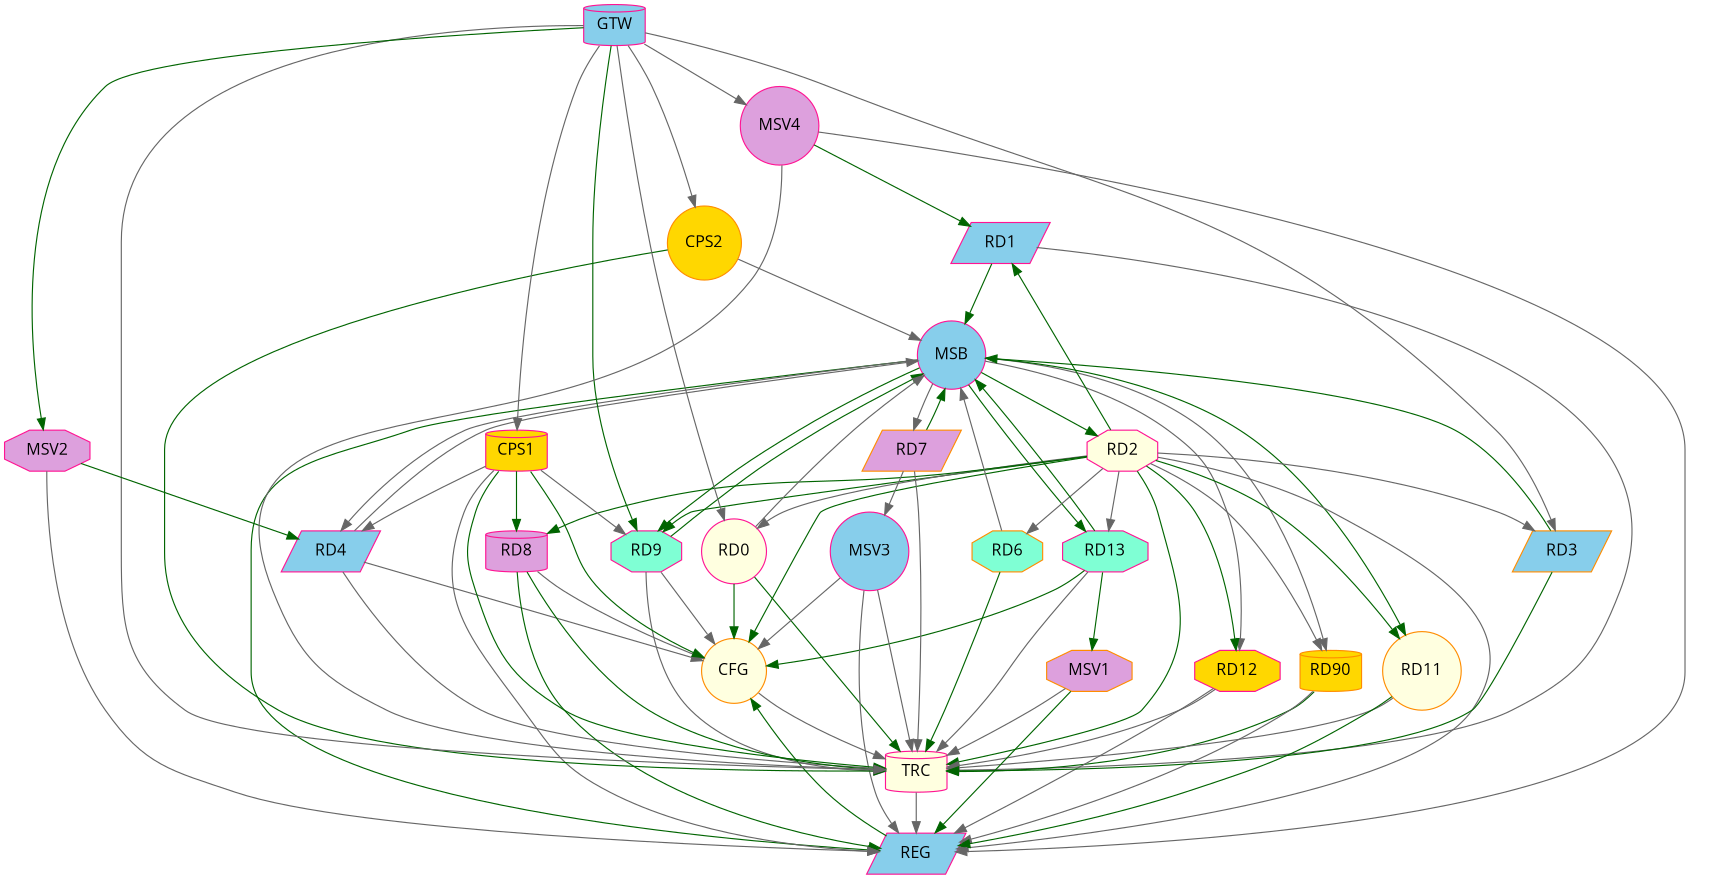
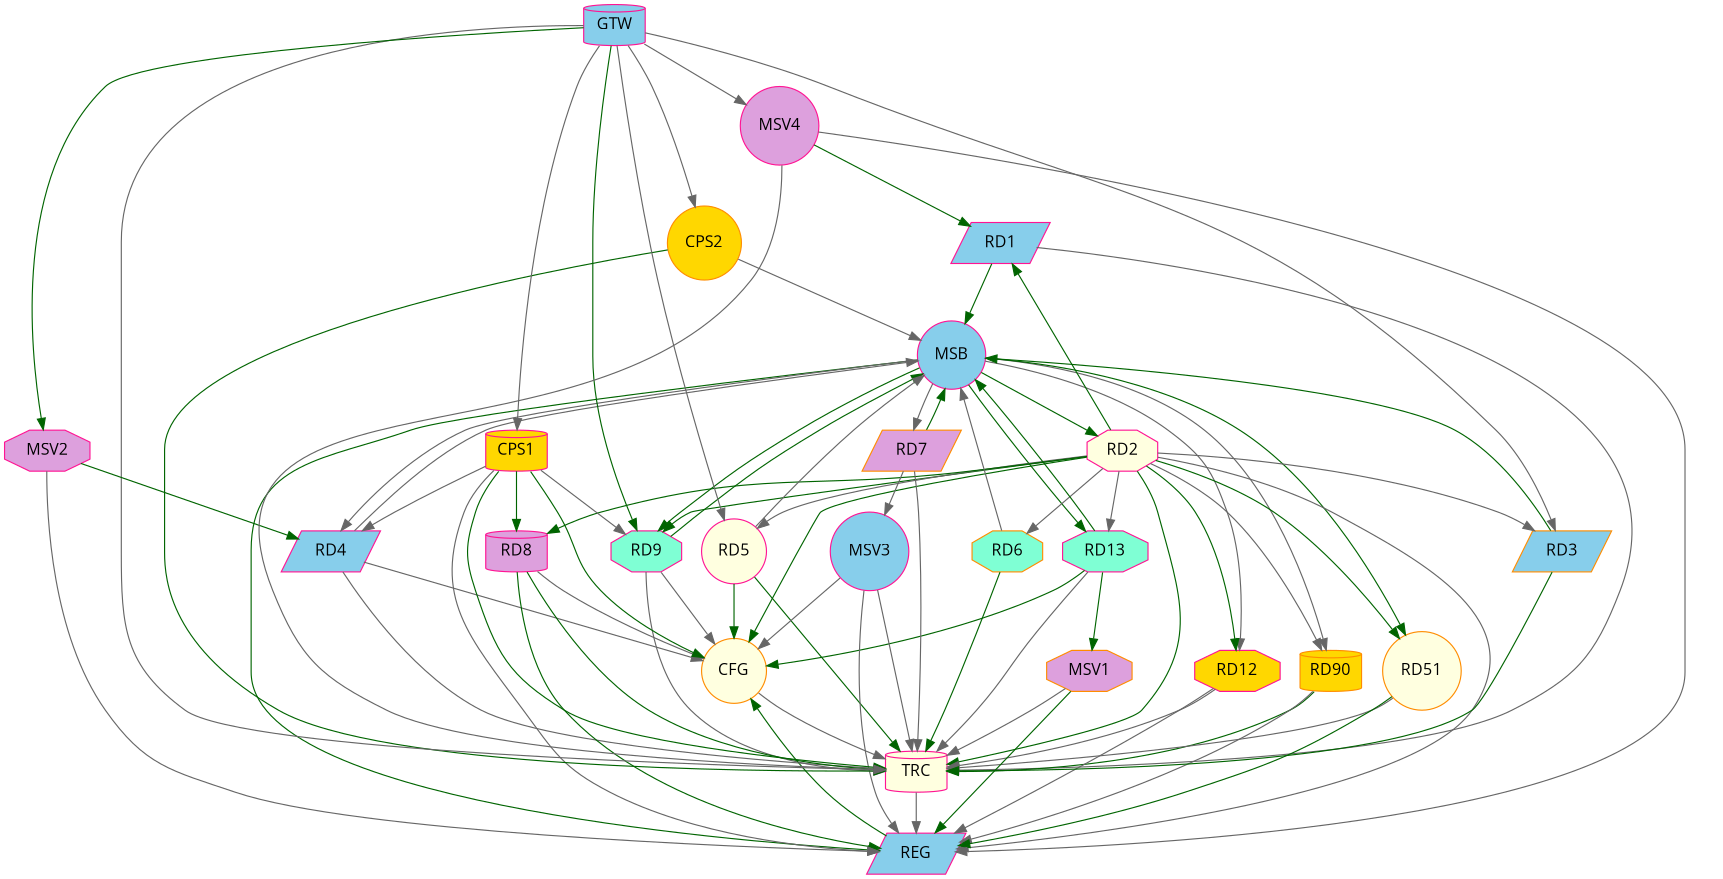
(734, 551) -> (734, 551)
(1422, 671) -> (1422, 671)
